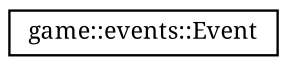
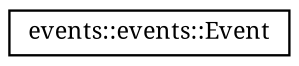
(144, 33) -> (149, 33)
